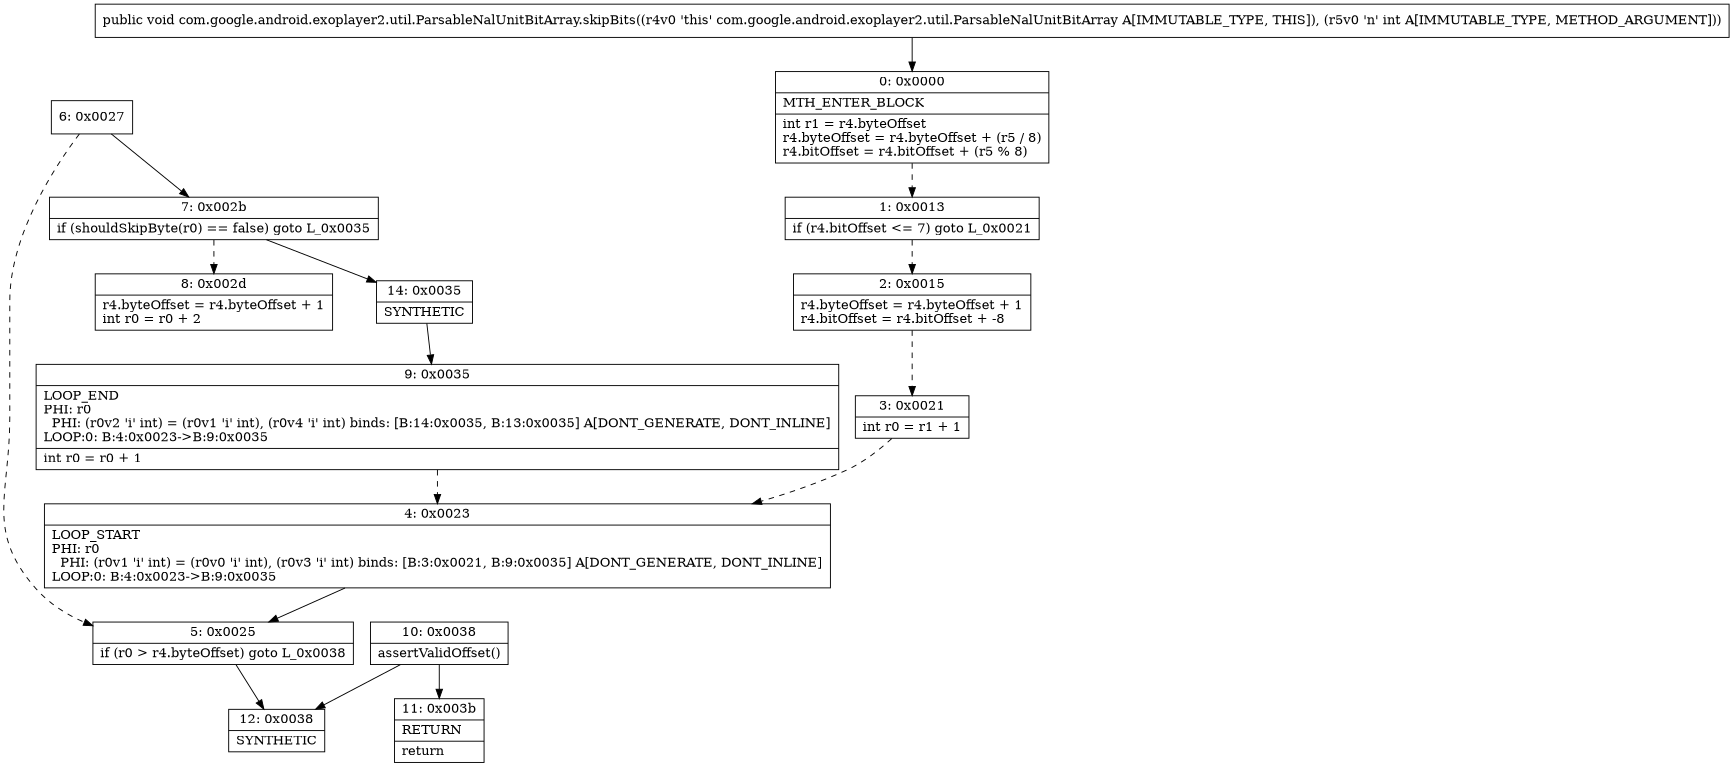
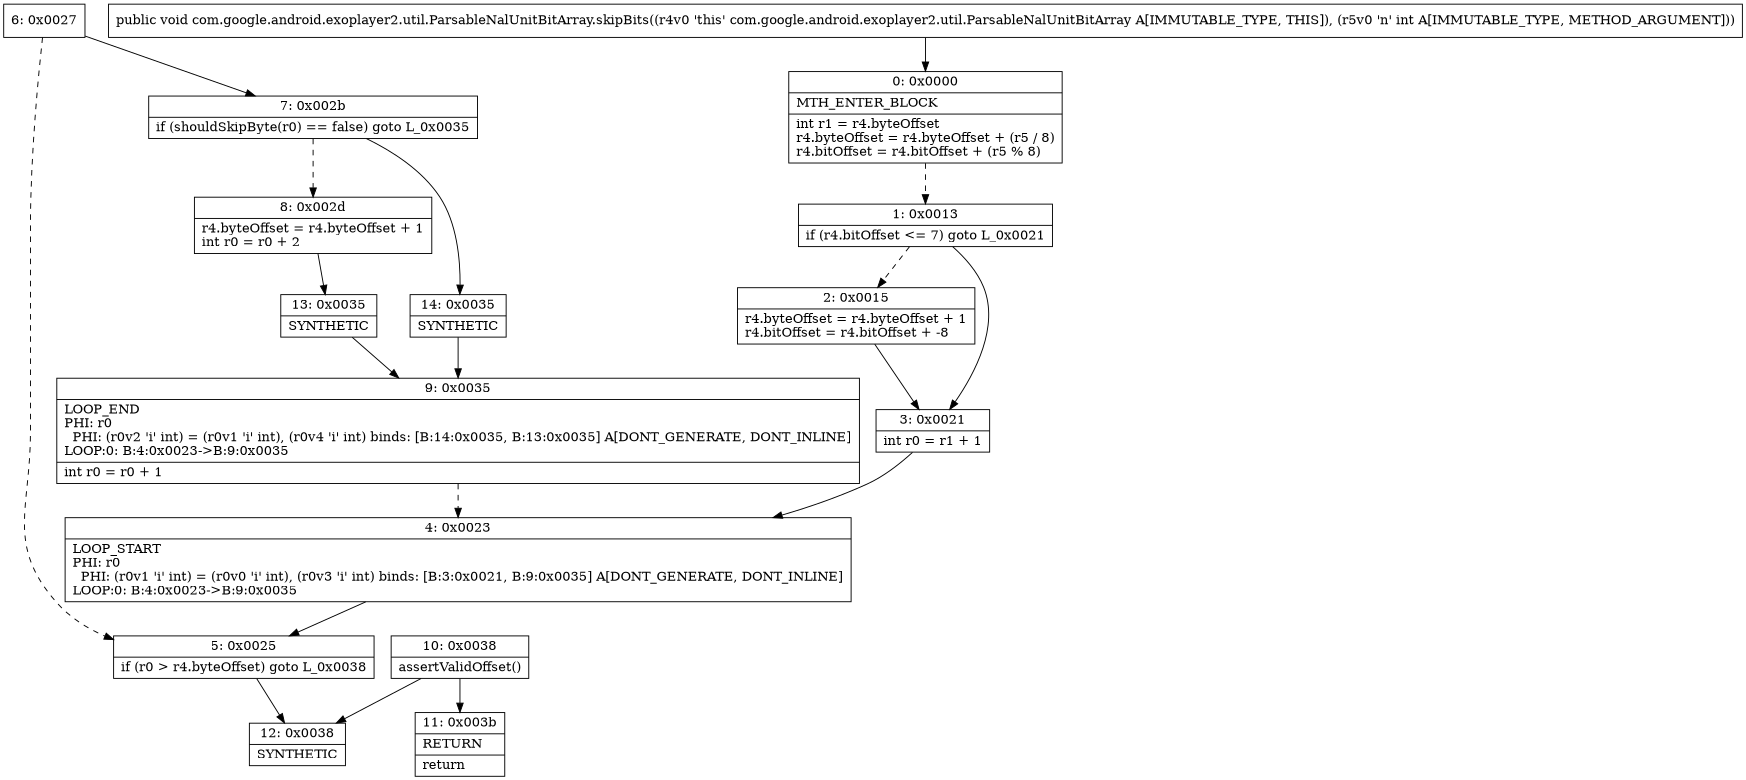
none -> (329, 316)
none -> (988, 322)
(912, 358) -> (894, 373)
(830, 477) -> (851, 491)
